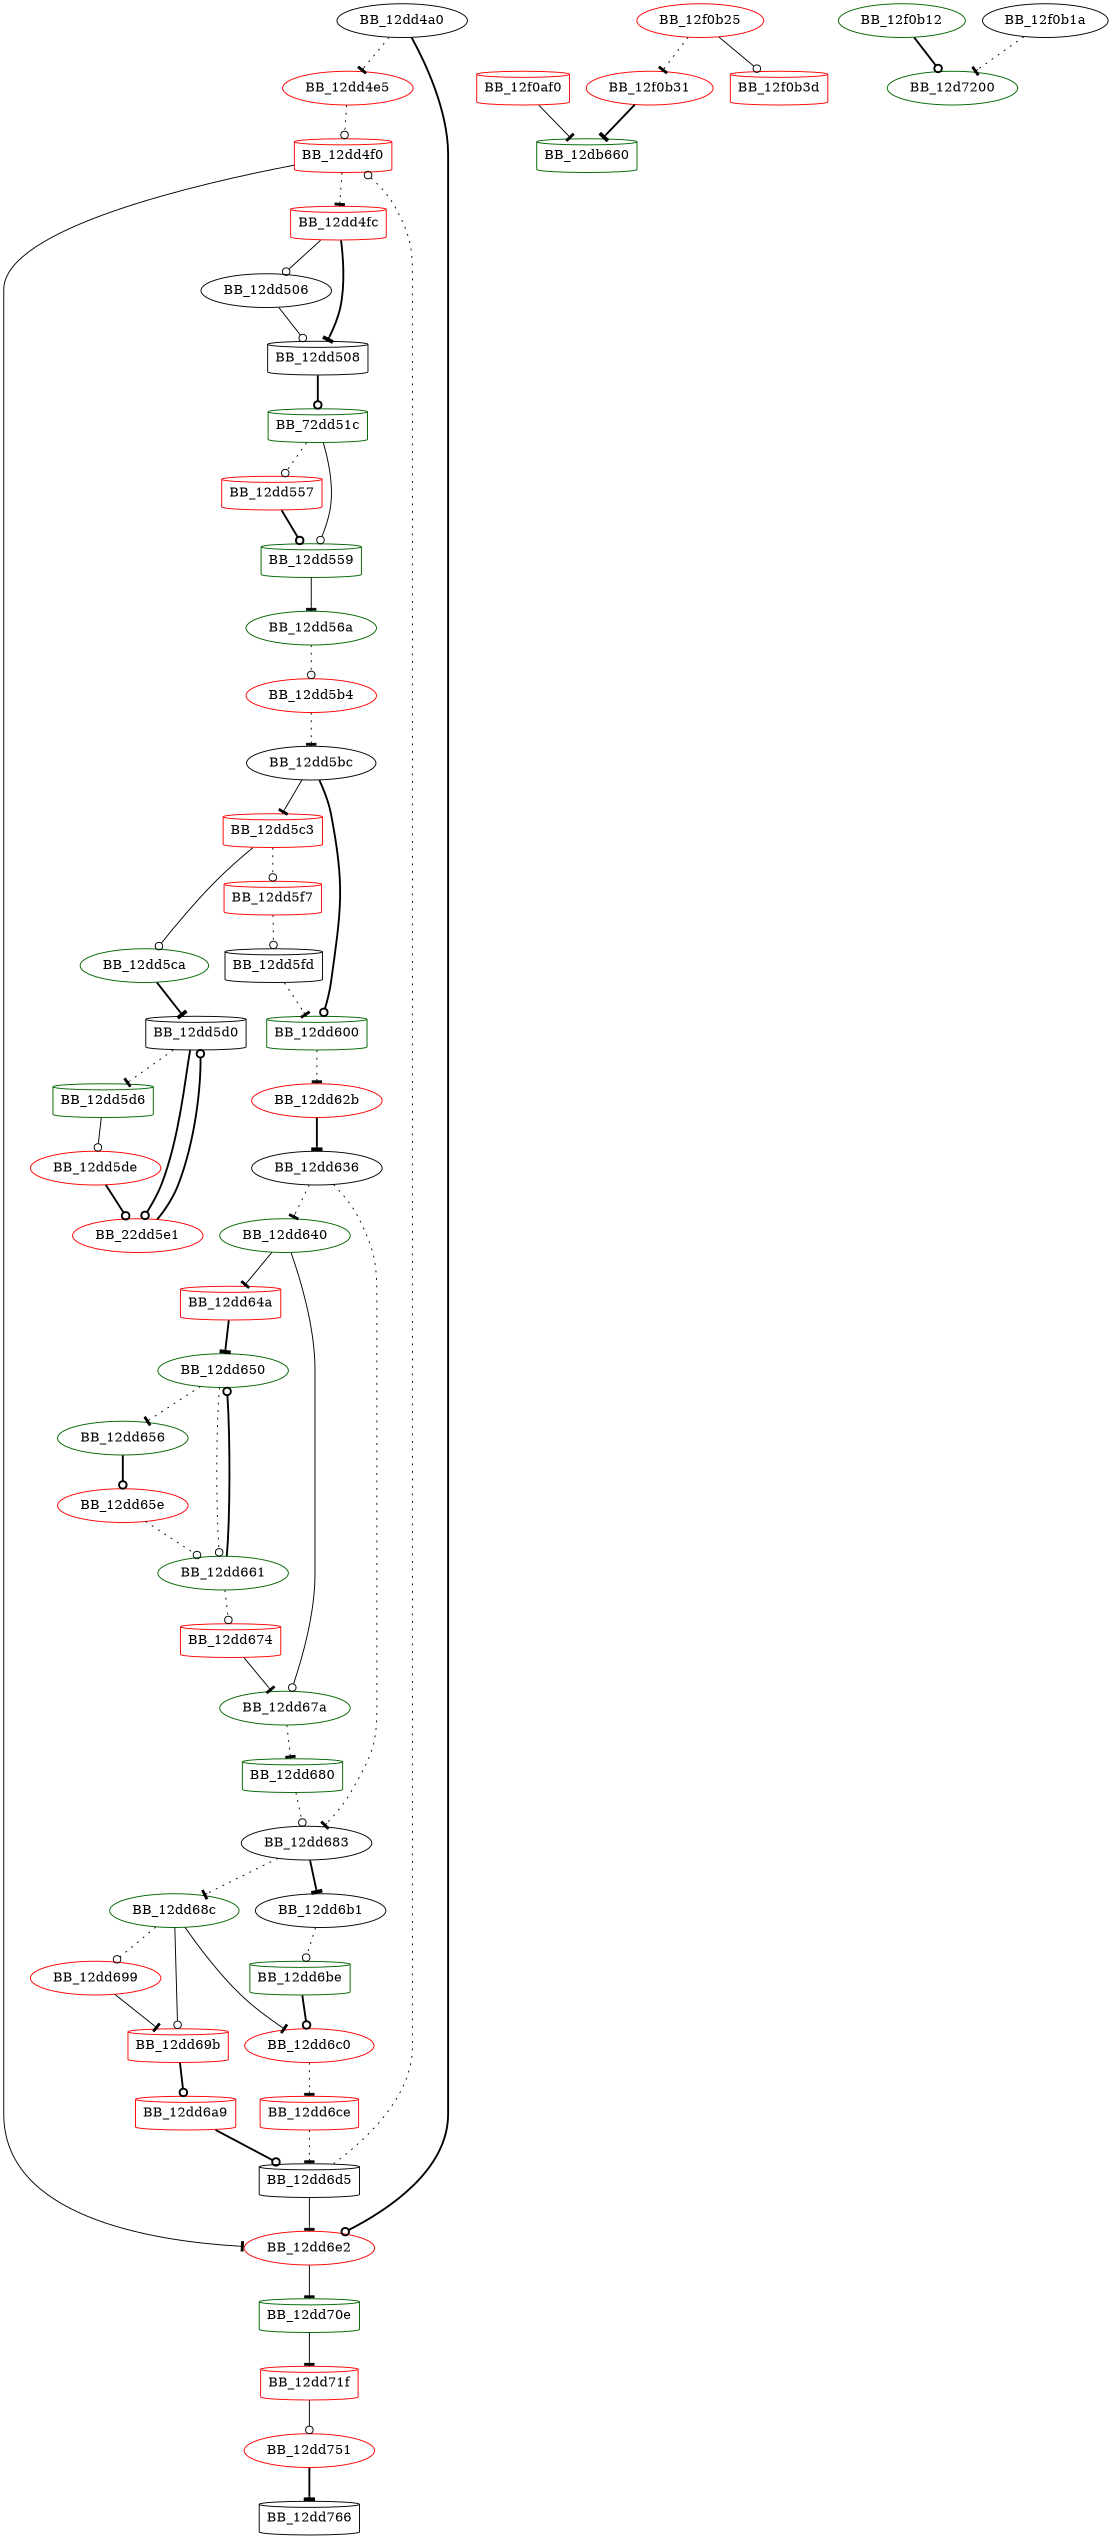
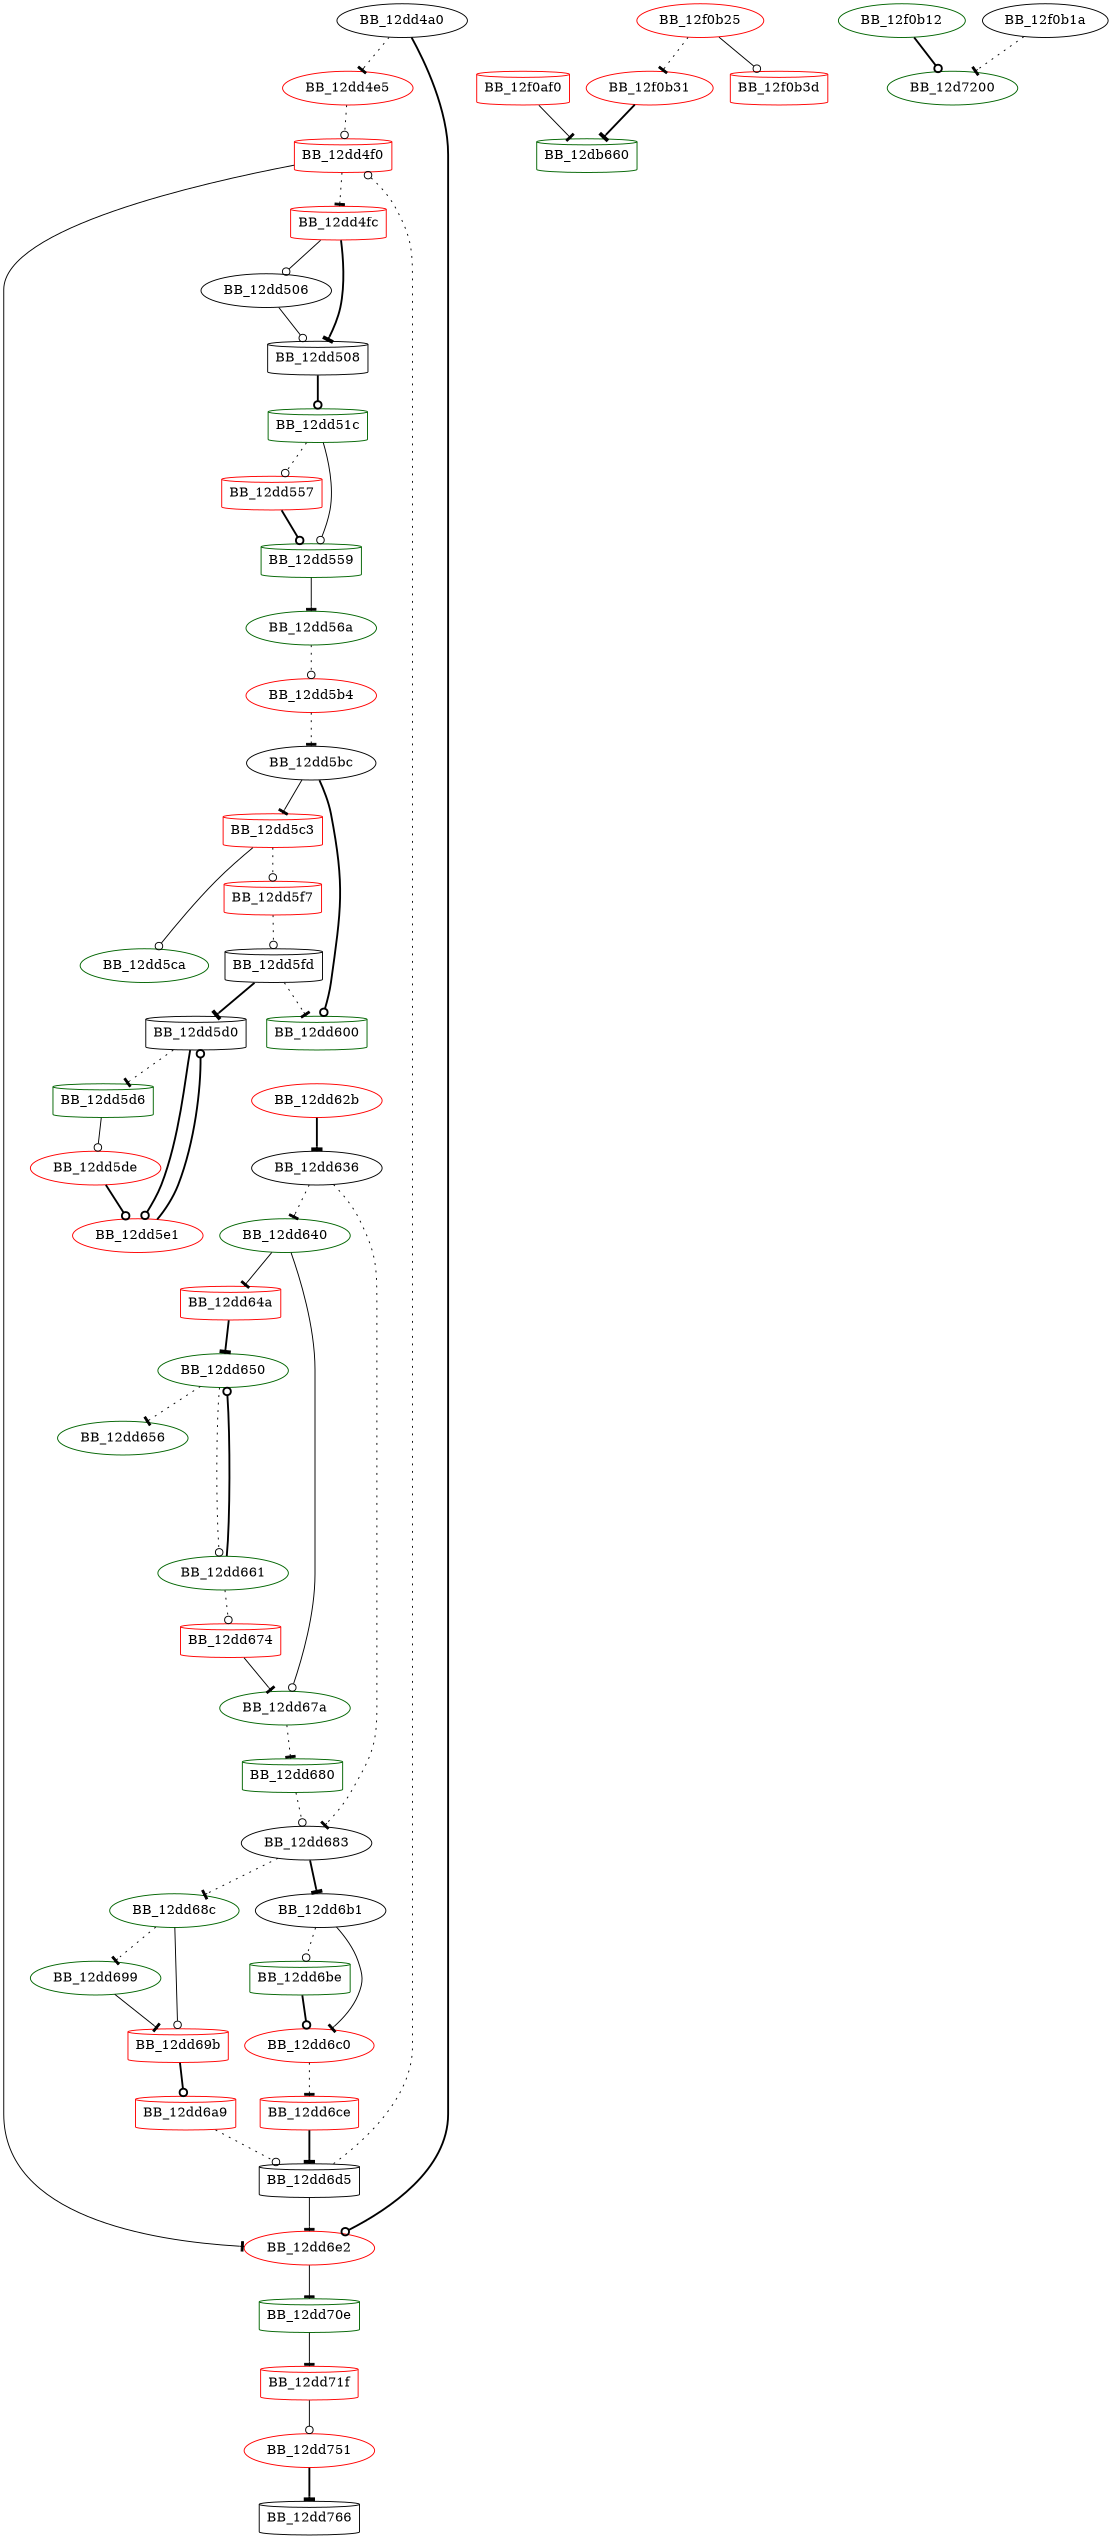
(318, 426) -> (318, 426)
(169, 997) -> (237, 998)
(317, 1065) -> none
(138, 1236) -> (138, 1236)
(123, 1506) -> none
(138, 1942) -> (138, 1942)
(96, 1978) -> (96, 1978)
(228, 1982) -> (362, 1978)
(244, 2145) -> (244, 2145)
(309, 2145) -> (309, 2145)
